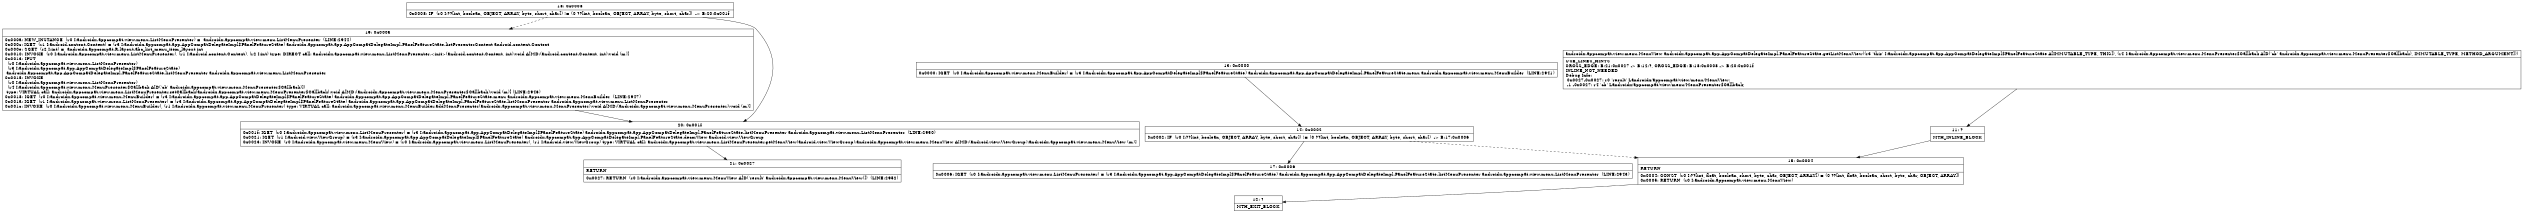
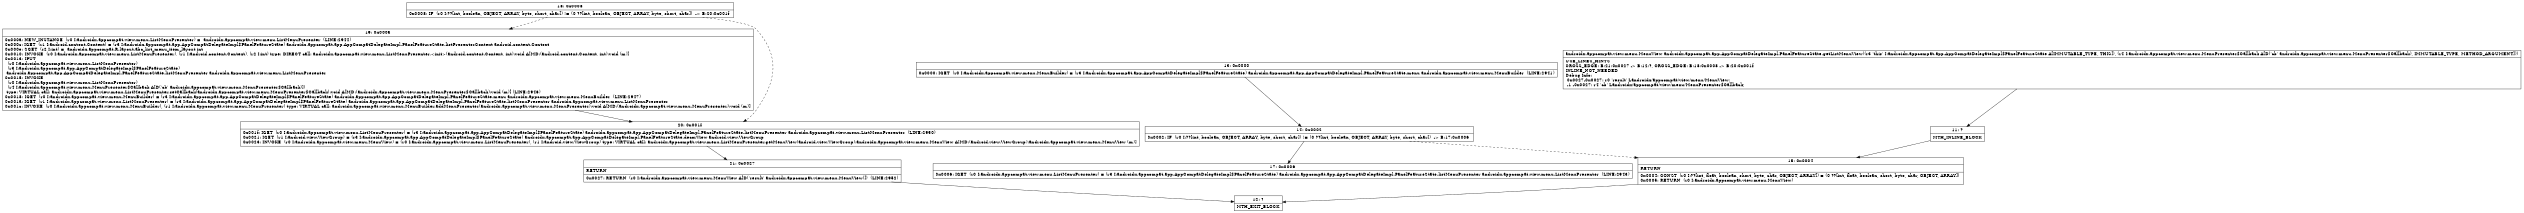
(769, 49) -> (769, 49)
none -> (1061, 192)
